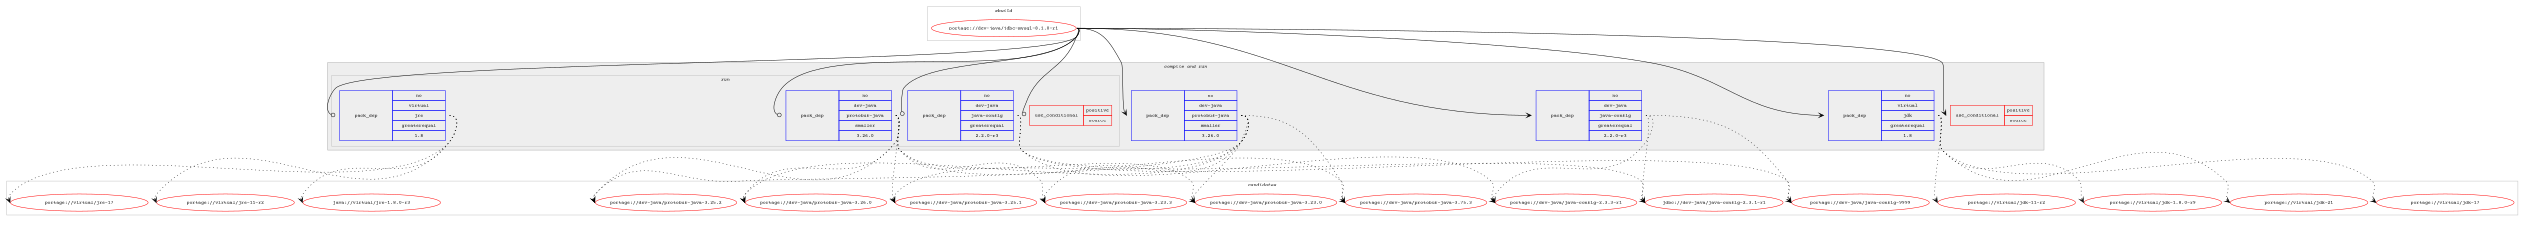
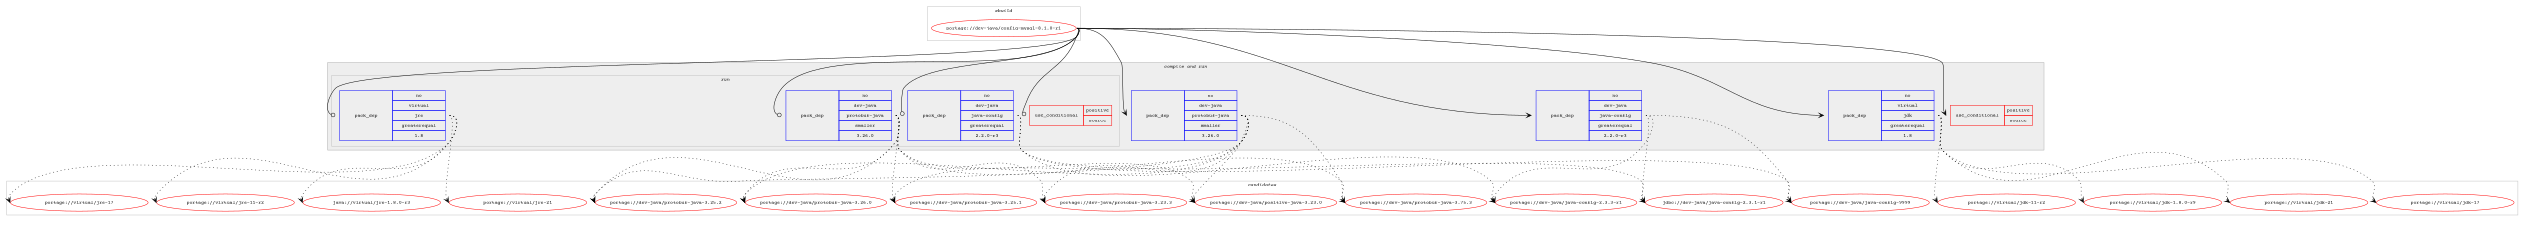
(1004, 28) -> (1004, 28)
none -> (518, 203)
(1266, 203) -> (1266, 203)
